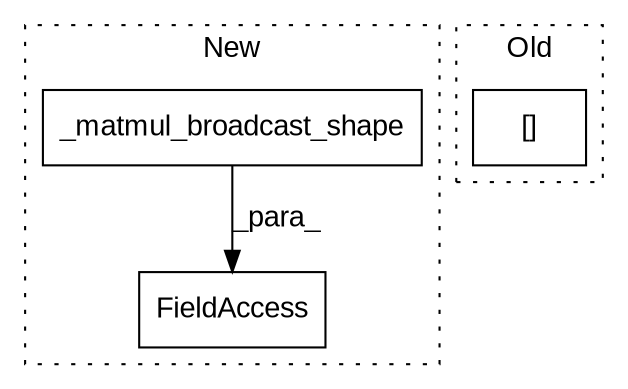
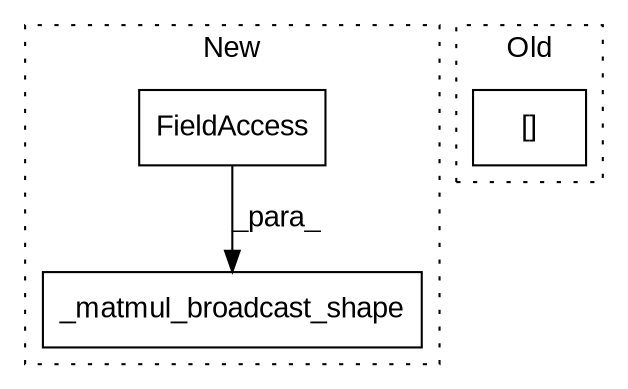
(232, 208) -> (232, 208)
